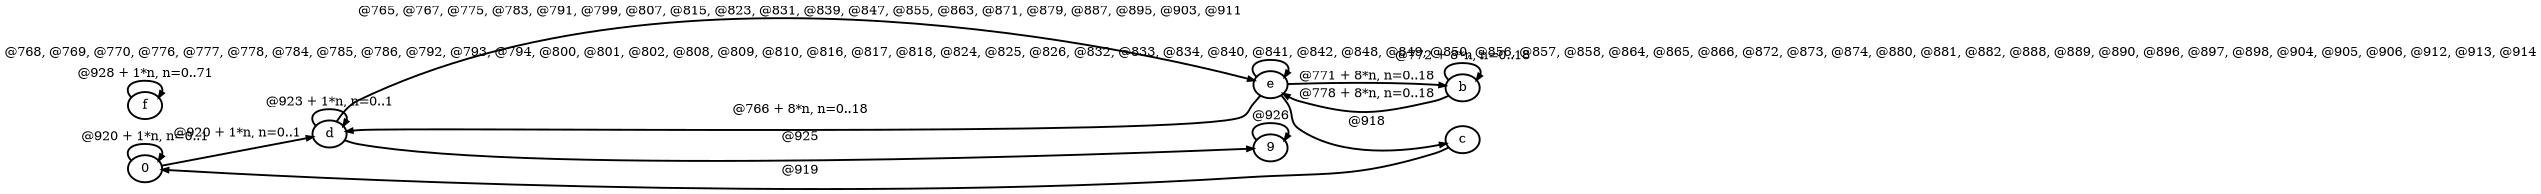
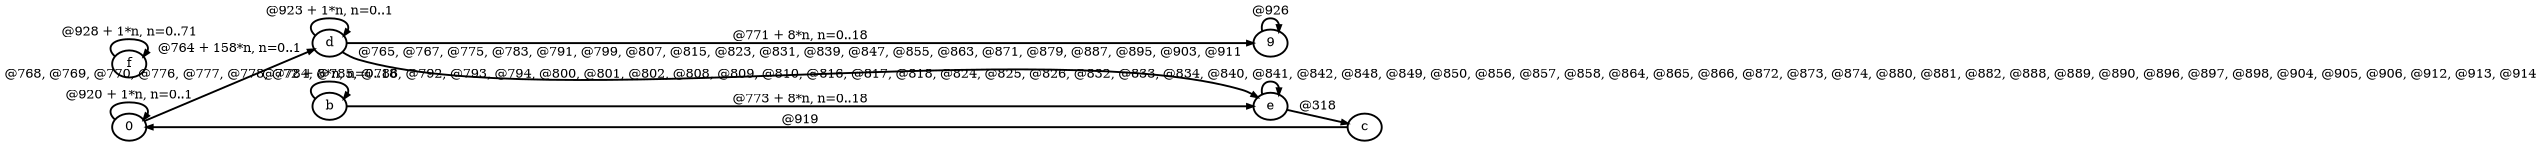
(1363, 83) -> none
(1367, 94) -> (800, 99)
(1367, 122) -> (1318, 106)
(812, 130) -> none
(237, 133) -> (229, 49)
(800, 137) -> (800, 36)
